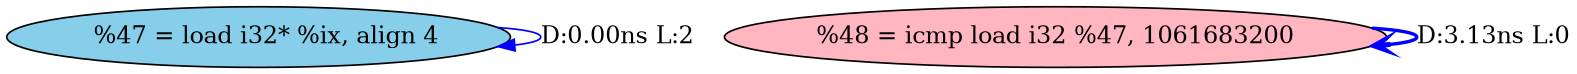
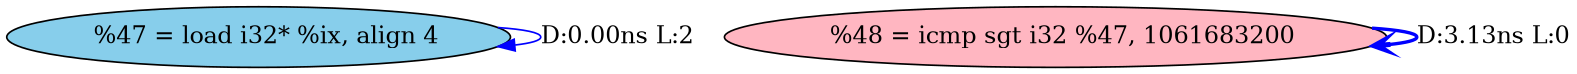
(1055, 37) -> (1055, 37)
